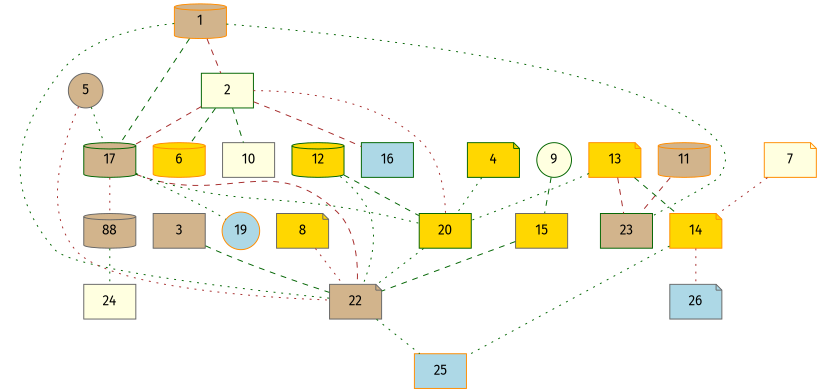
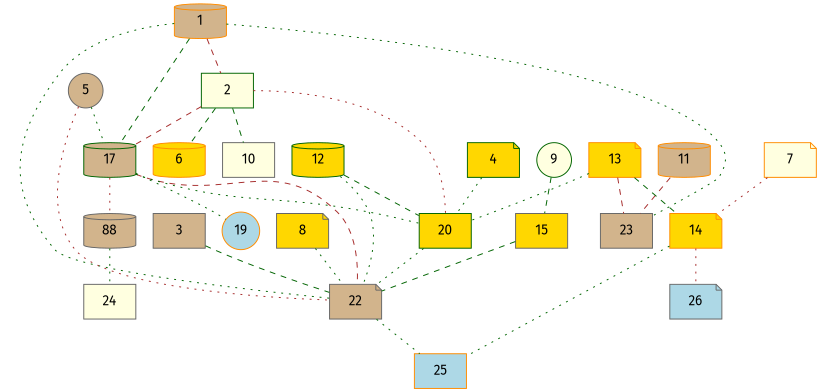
(387, 160) -> none
(626, 231) -> (626, 231)
(329, 266) -> (329, 266)
